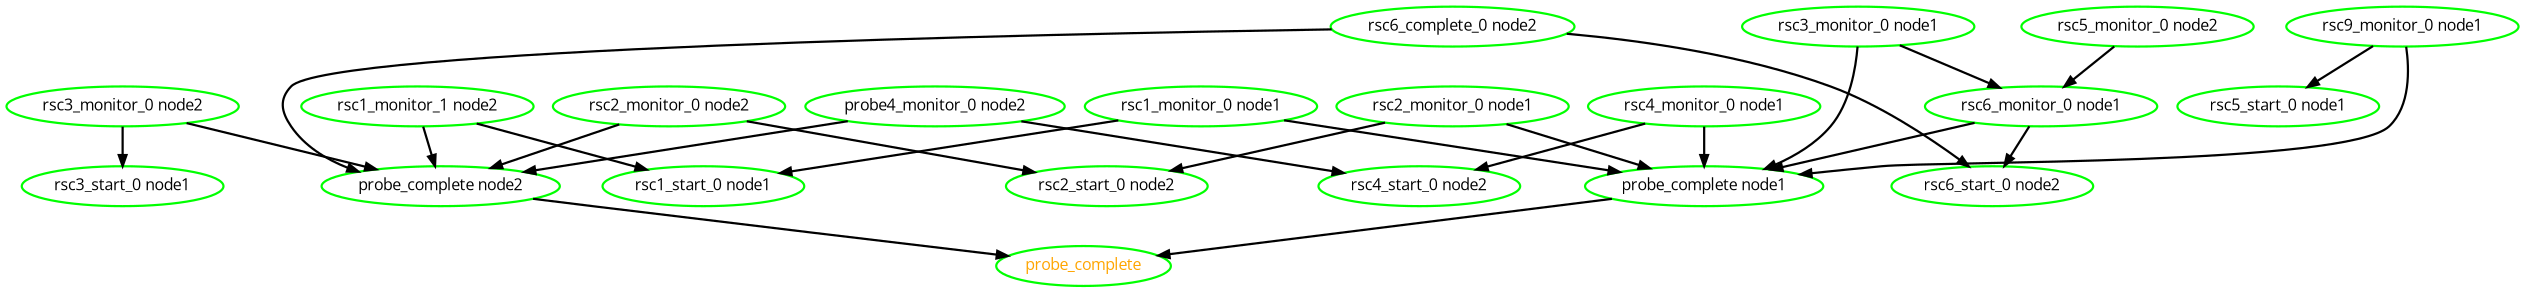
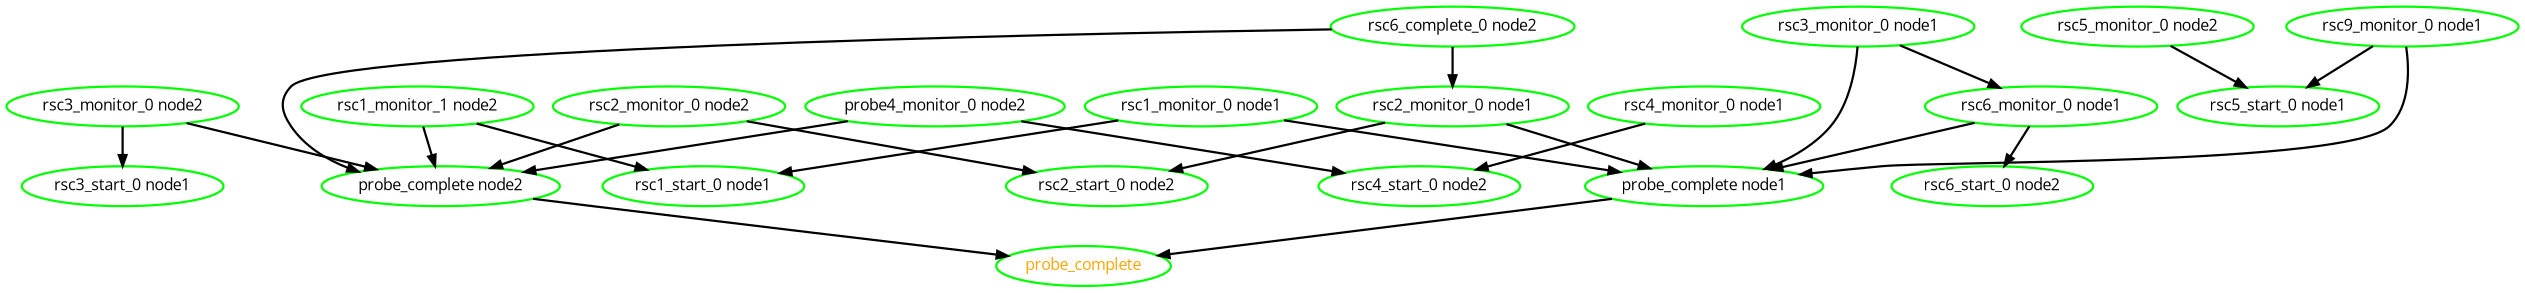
(2094, 63) -> (2203, 64)
(1773, 68) -> (1453, 61)
(1704, 141) -> none
